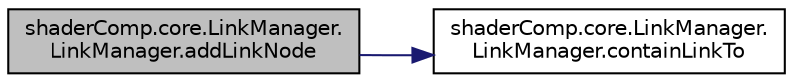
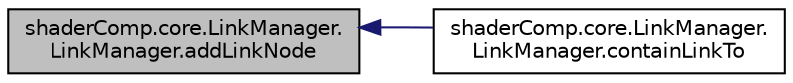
(386, 55) -> (407, 27)
